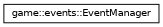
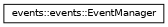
(81, 14) -> (84, 14)
